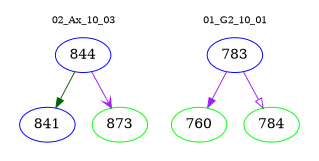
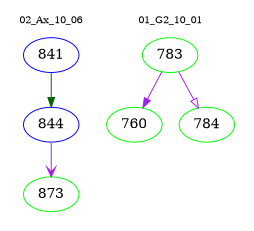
(84, 21) -> (51, 21)
(235, 55) -> (170, 55)
(68, 85) -> (51, 85)
